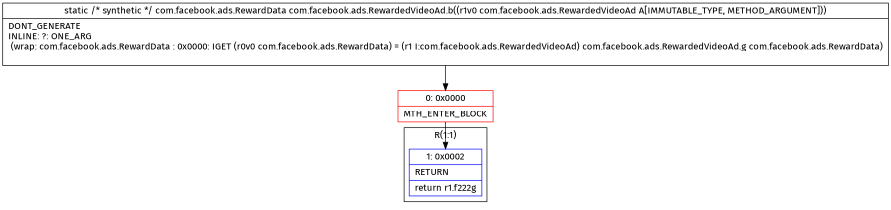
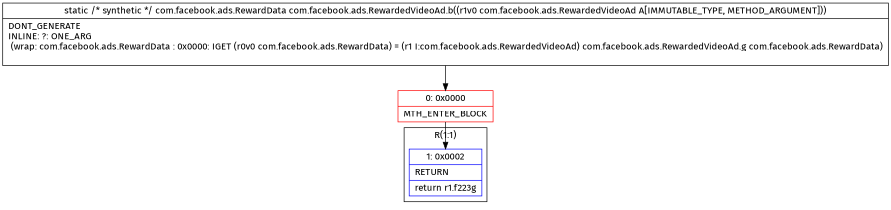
(446, 188) -> (446, 188)
